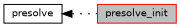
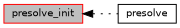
(85, 14) -> (106, 14)
